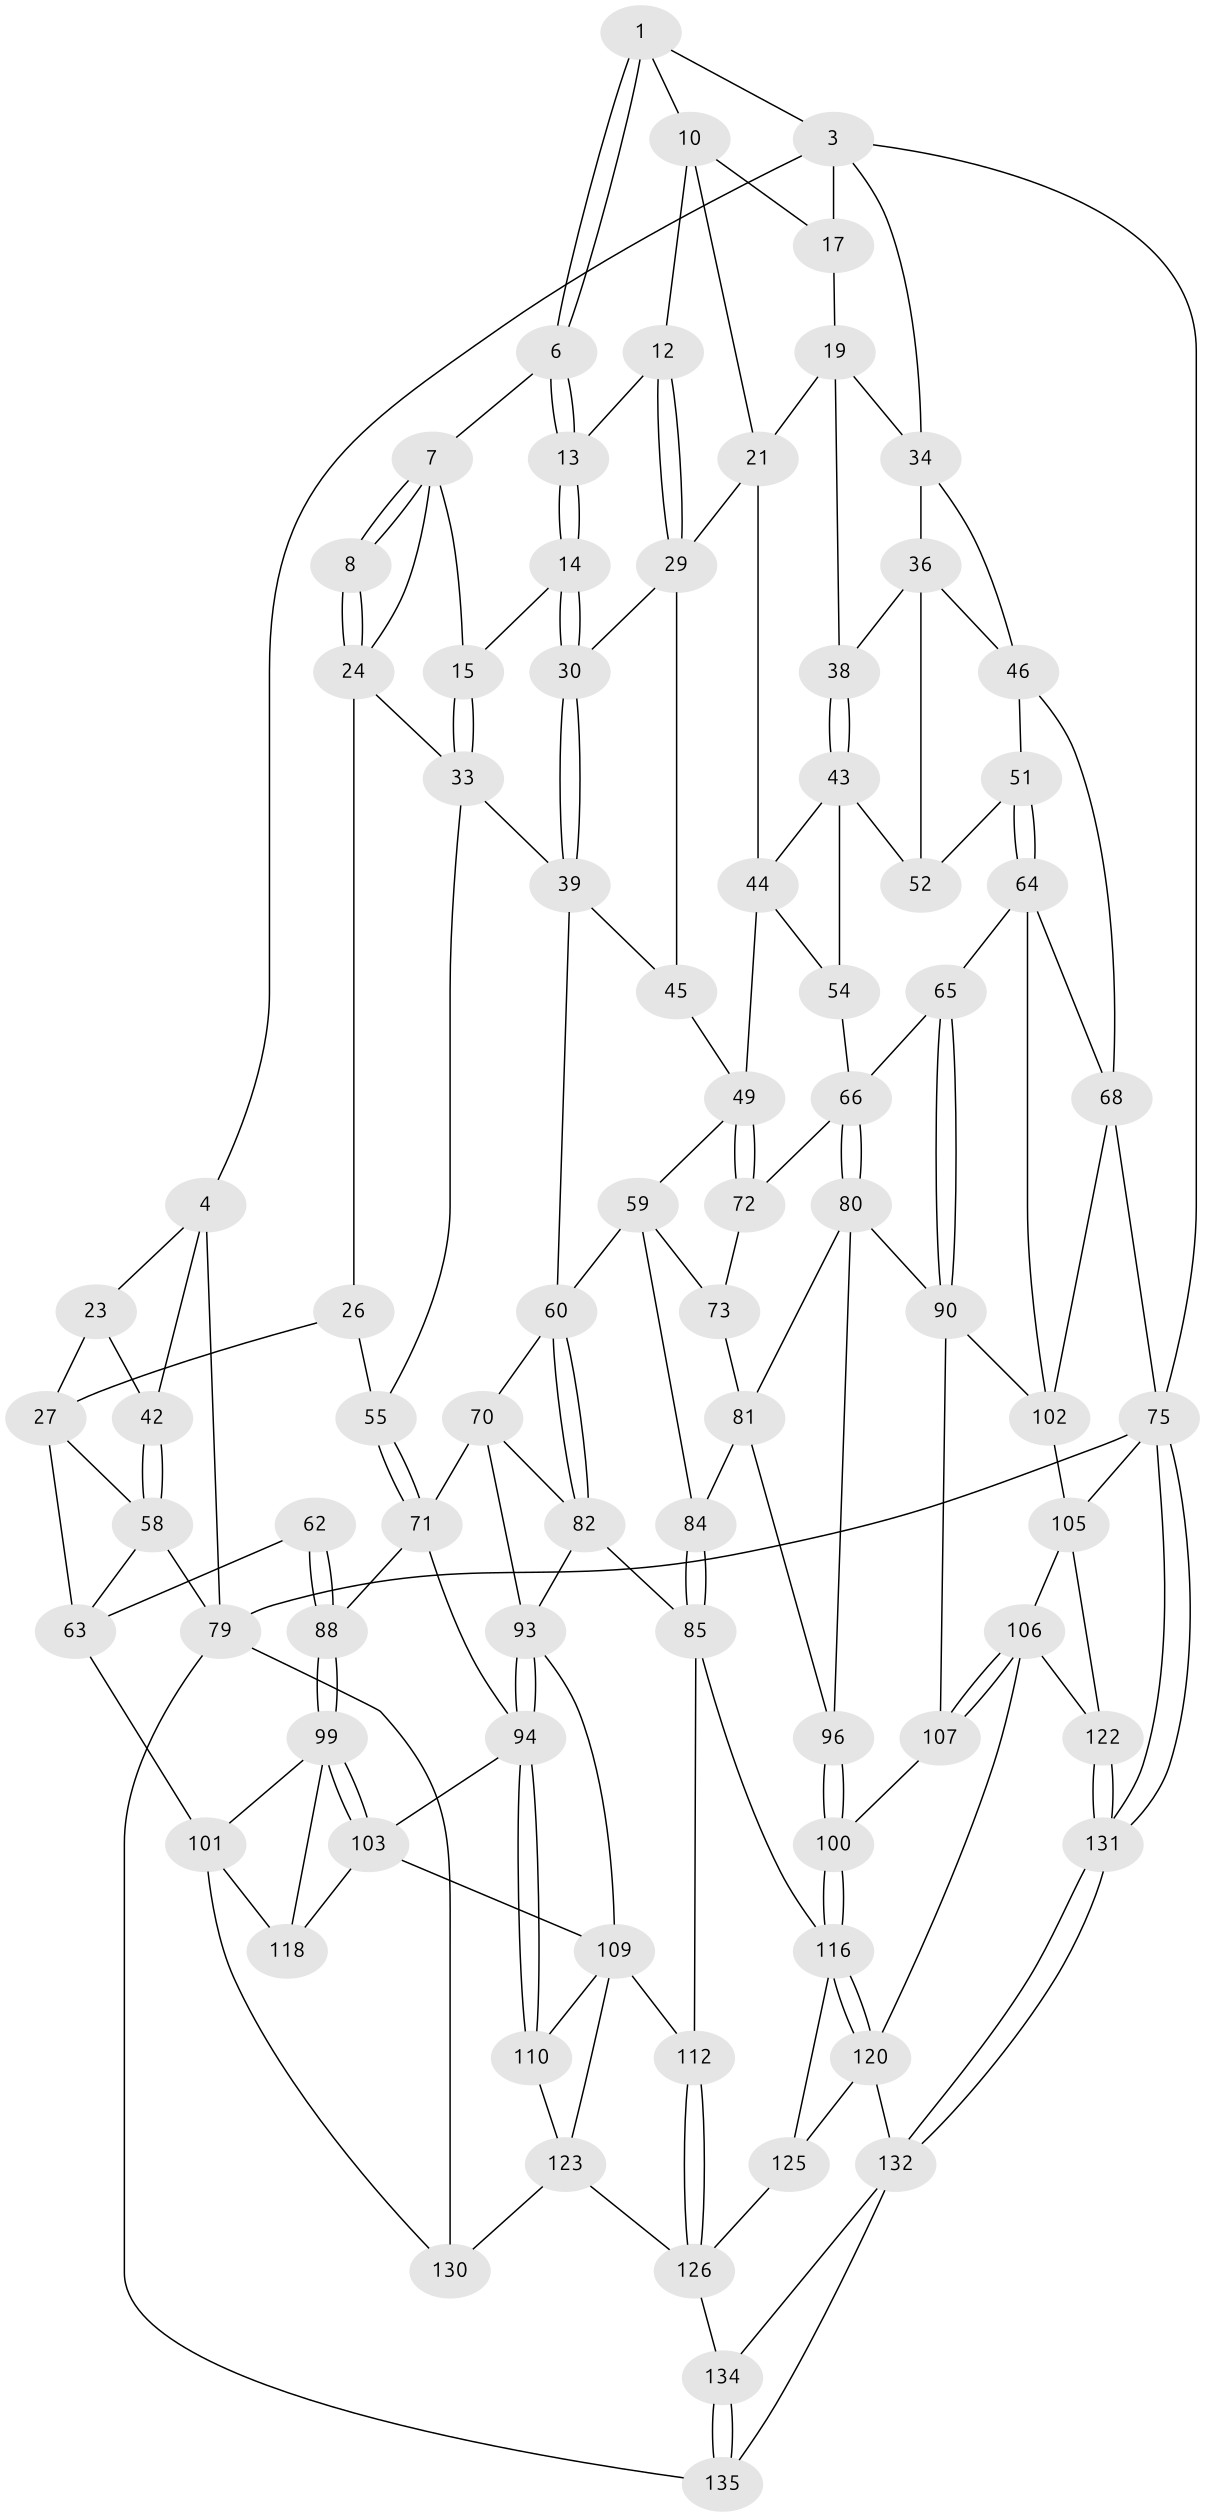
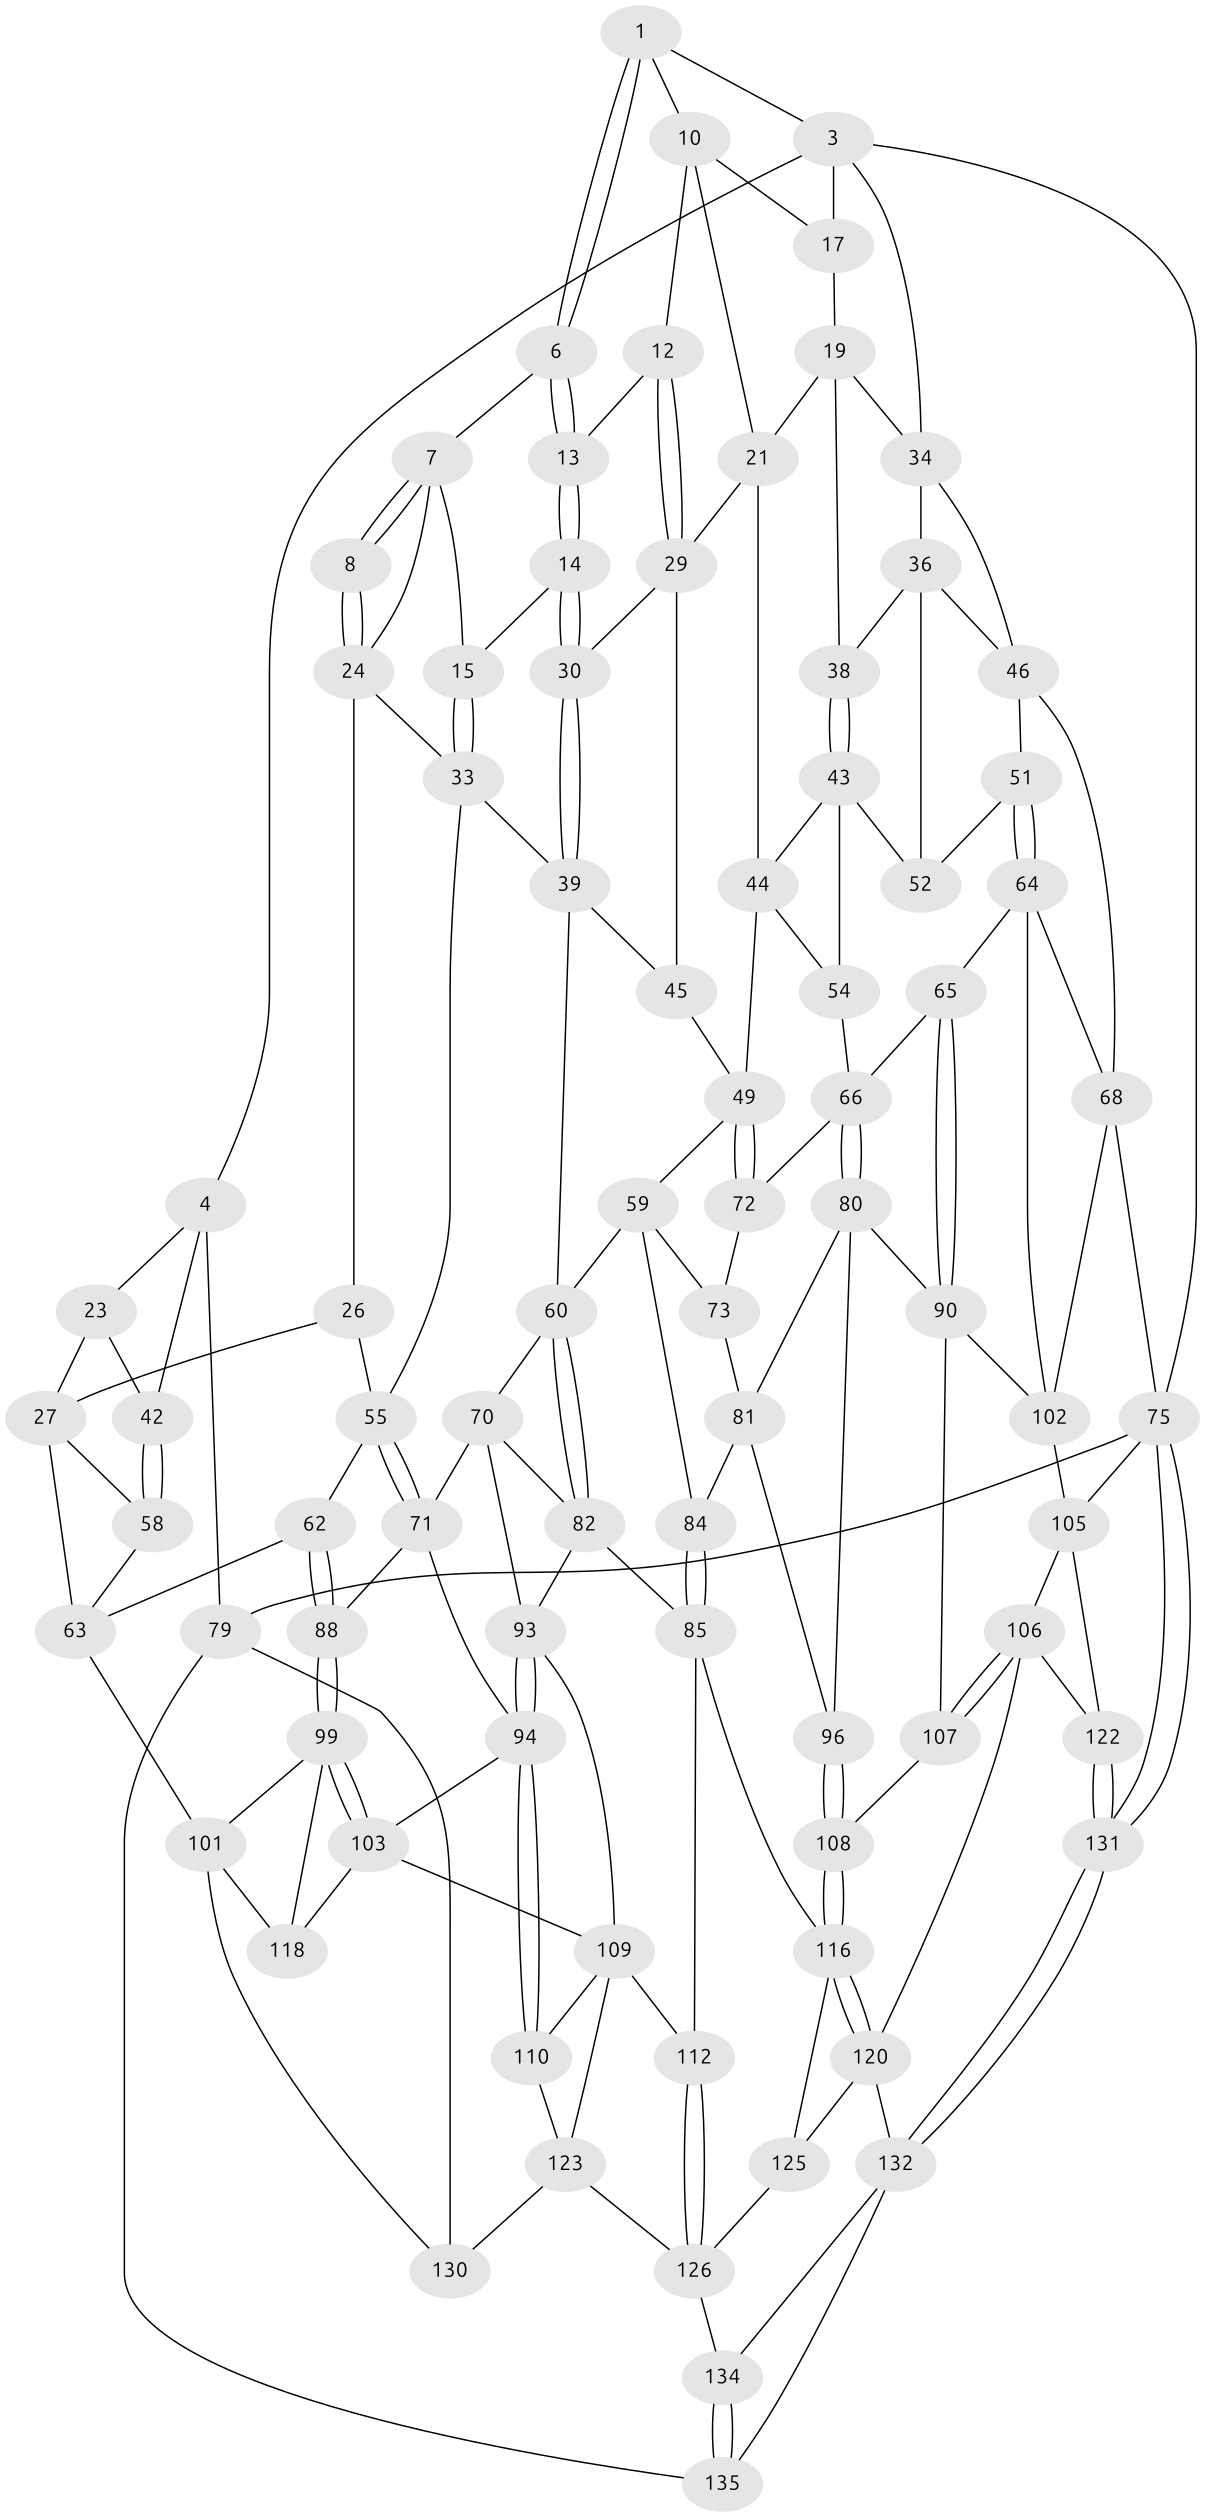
none -> (346, 1472)
(183, 1573) -> none
(834, 1845) -> (834, 1845)
